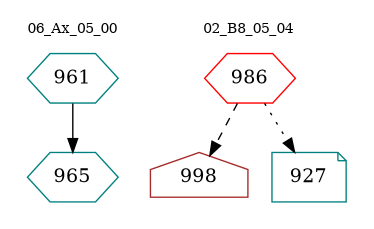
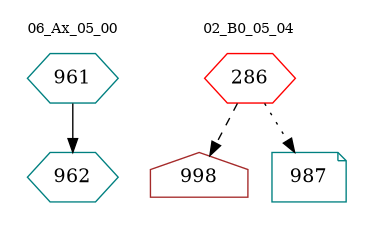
(249, 30) -> (249, 30)
(250, 78) -> (250, 78)
(73, 177) -> (73, 177)
(309, 177) -> (309, 177)
